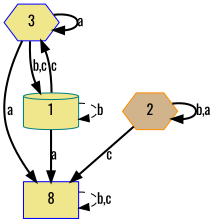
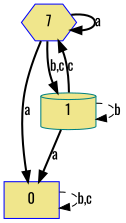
(32, 22) -> (49, 22)
(150, 111) -> none
(51, 200) -> (32, 200)
